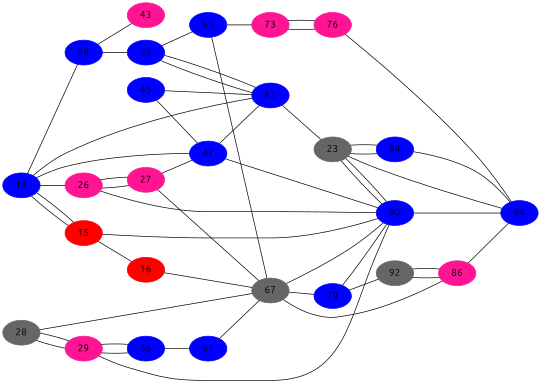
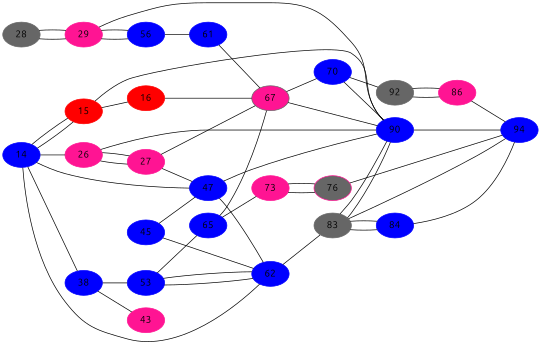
(333, 25) -> (333, 188)
(333, 149) -> (333, 225)
(270, 290) -> (270, 98)
(146, 312) -> none
(364, 312) -> none
